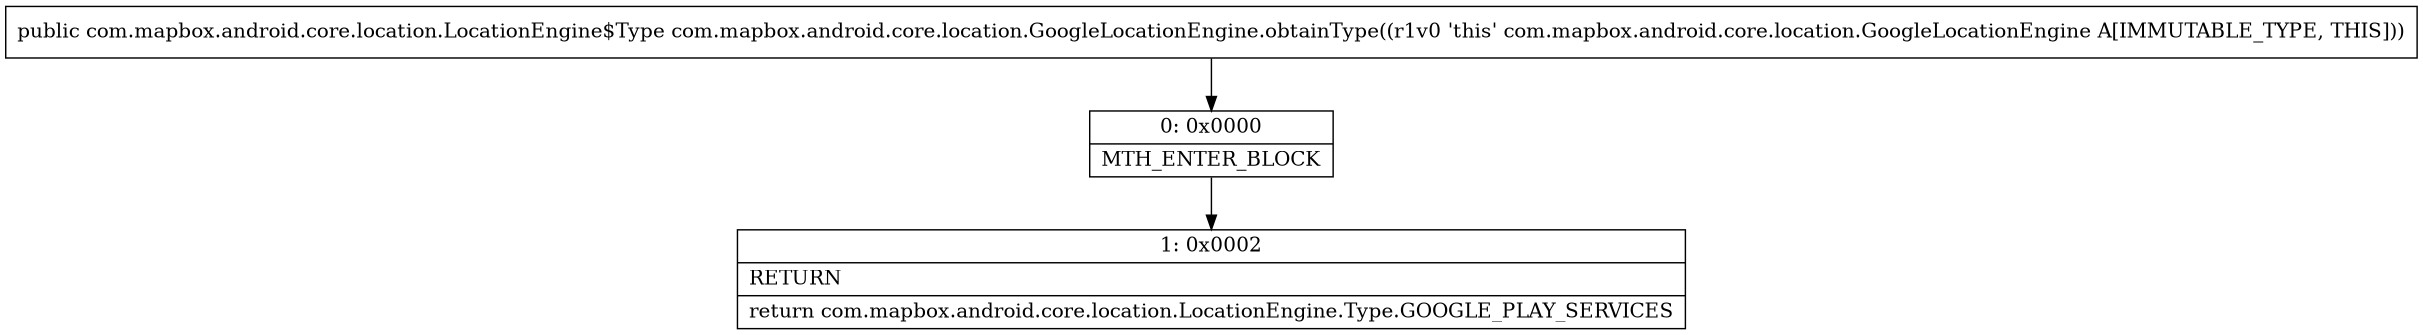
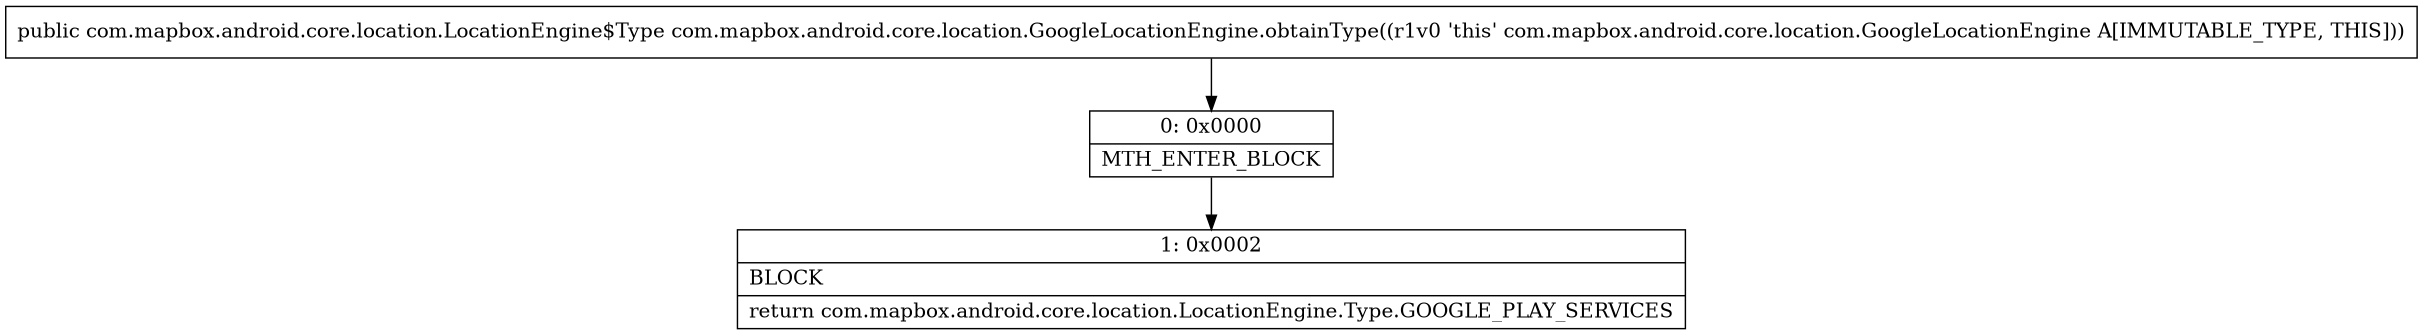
(795, 279) -> (786, 279)
